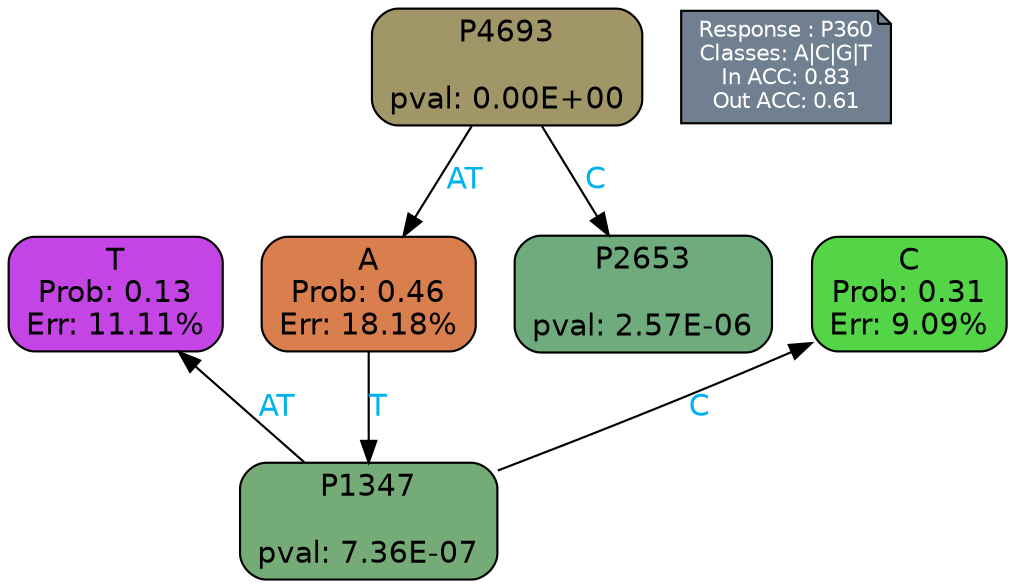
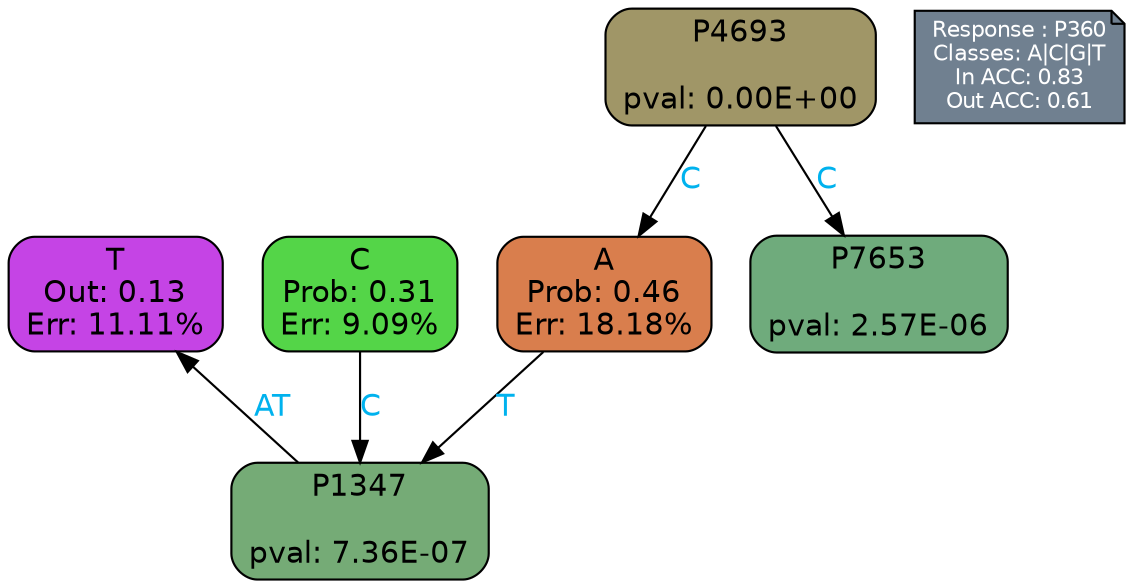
(465, 181) -> (691, 181)
(116, 294) -> (116, 294)
(643, 294) -> (879, 294)
(645, 413) -> (360, 396)
